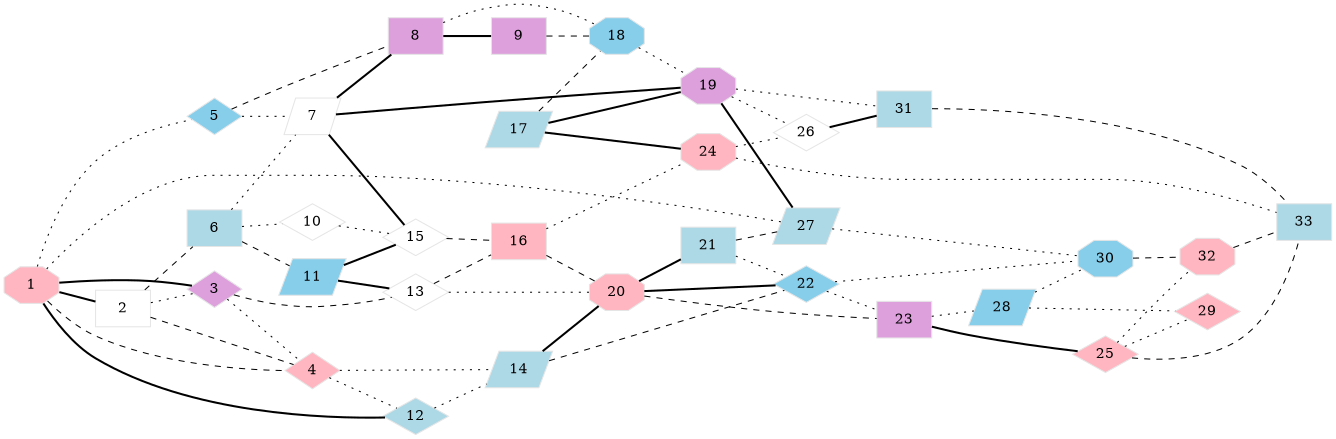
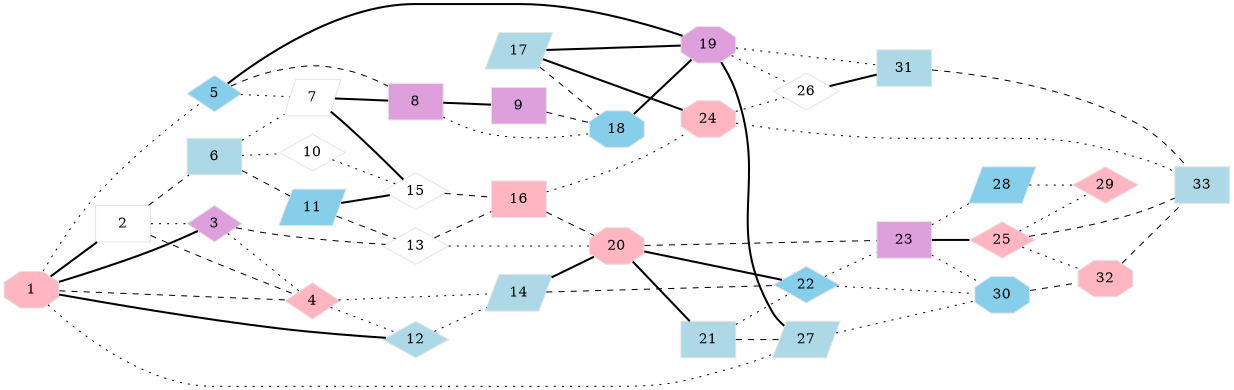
(663, 61) -> (663, 87)
(508, 100) -> (447, 4)
(1059, 281) -> (956, 269)
(364, 285) -> (366, 227)
